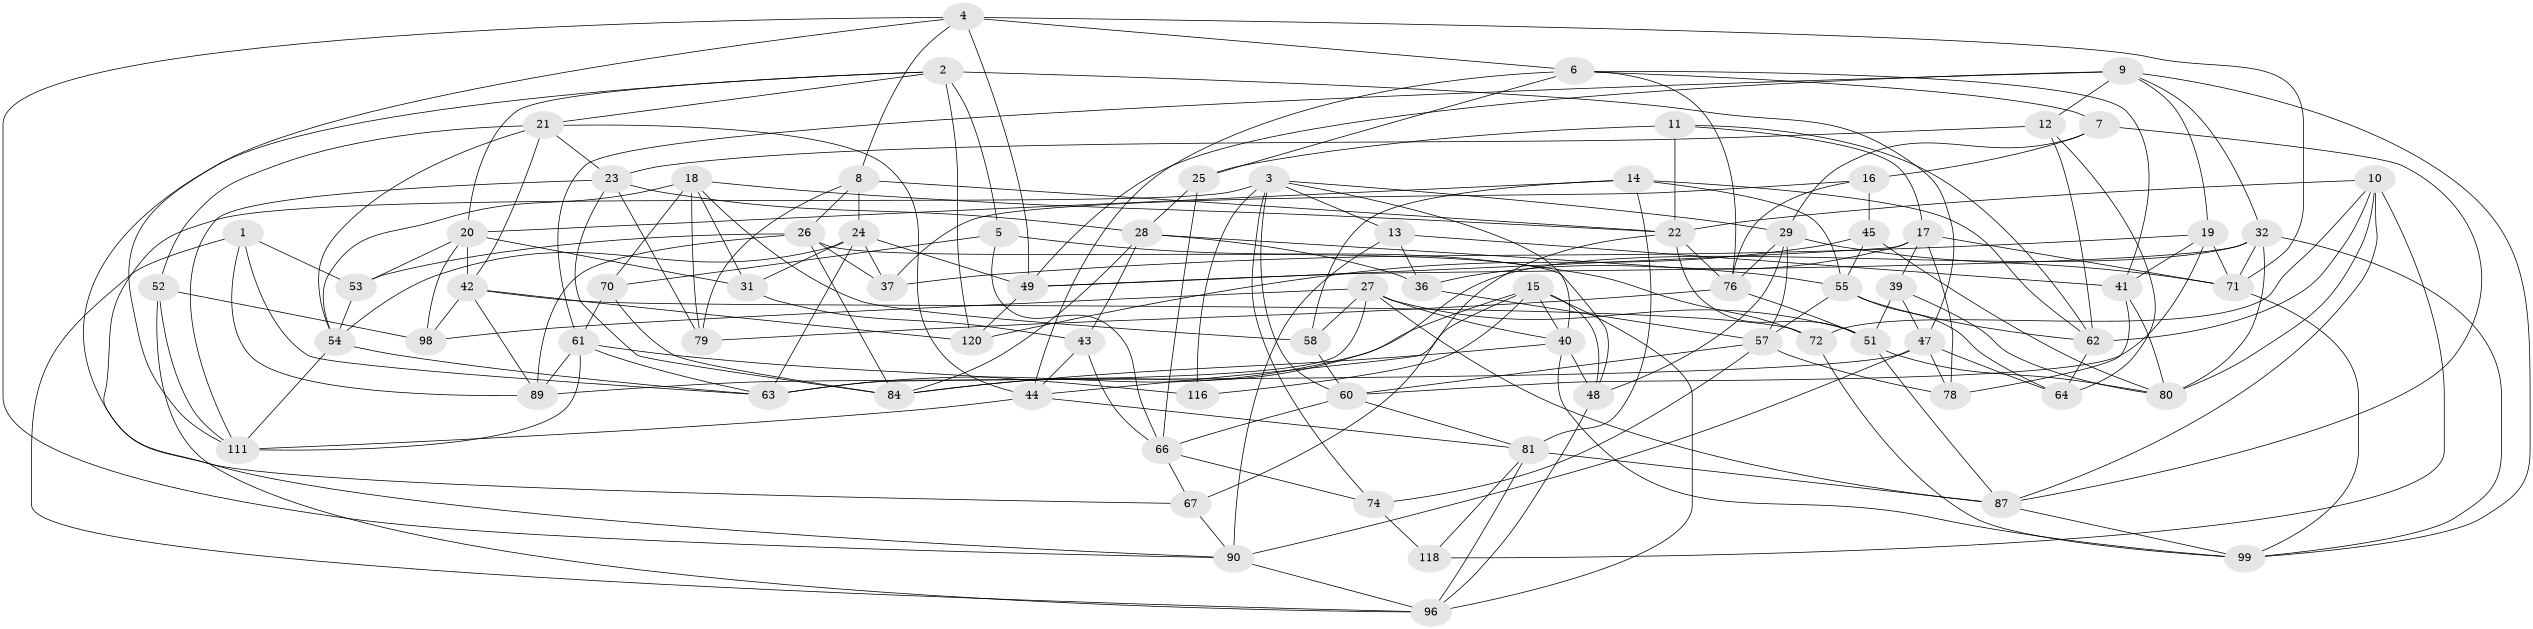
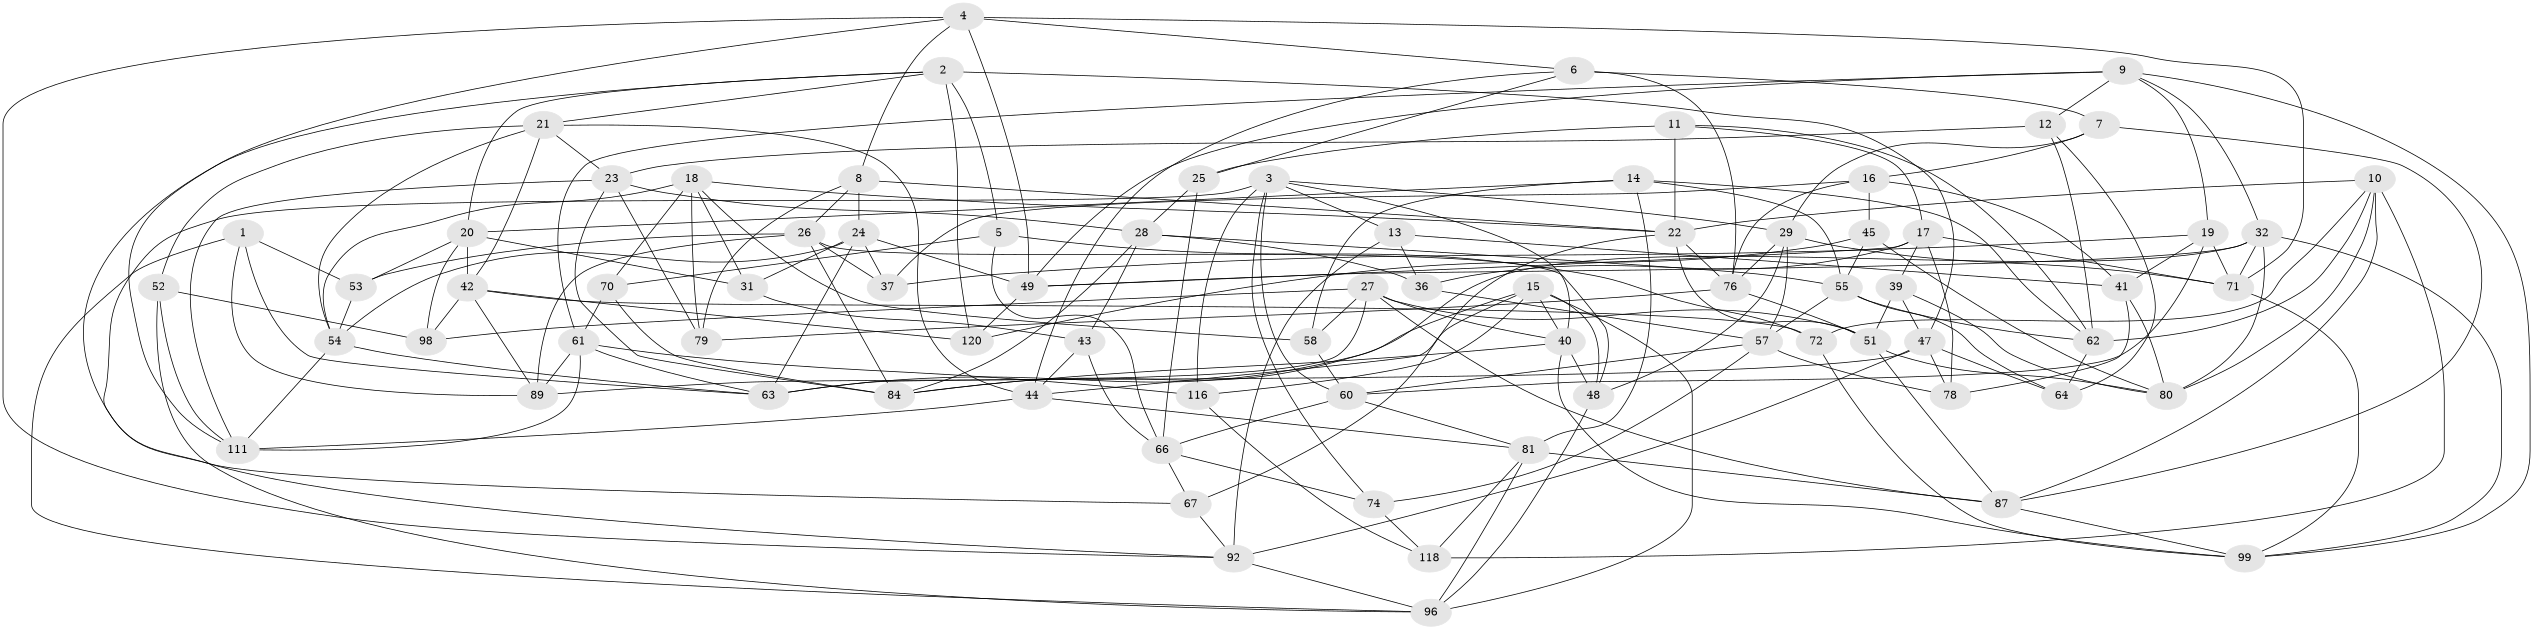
(1966, 81) -> (2009, 209)
none -> (1314, 496)
(1234, 559) -> (1234, 559)
